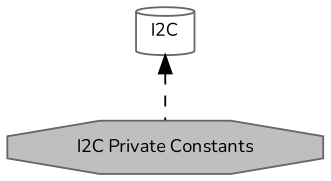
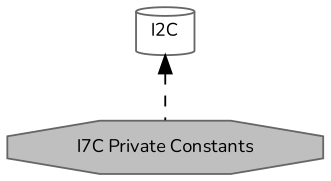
(165, 147) -> (165, 147)
